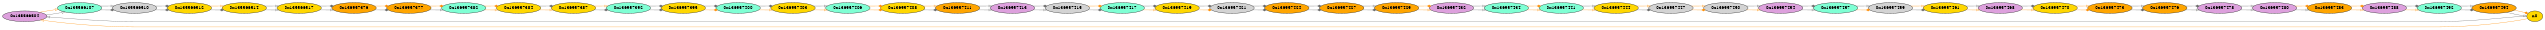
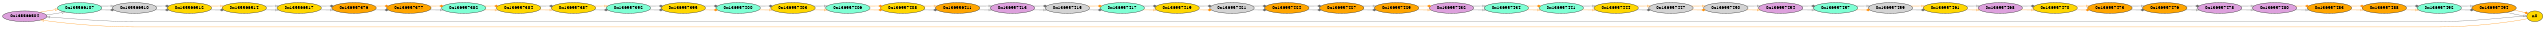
(958, 8) -> (958, 8)
(2384, 8) -> (2384, 8)
